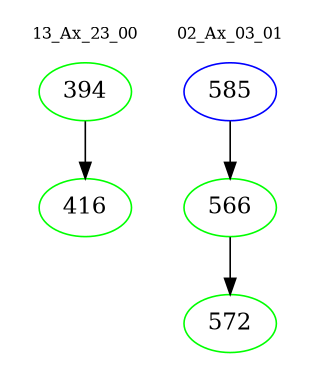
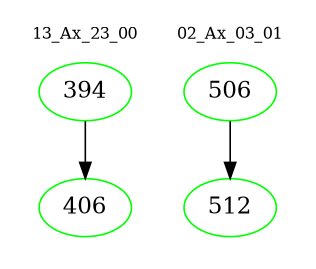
(230, 92) -> none
(85, 208) -> (85, 208)
(230, 208) -> (230, 92)
(230, 324) -> (230, 208)
